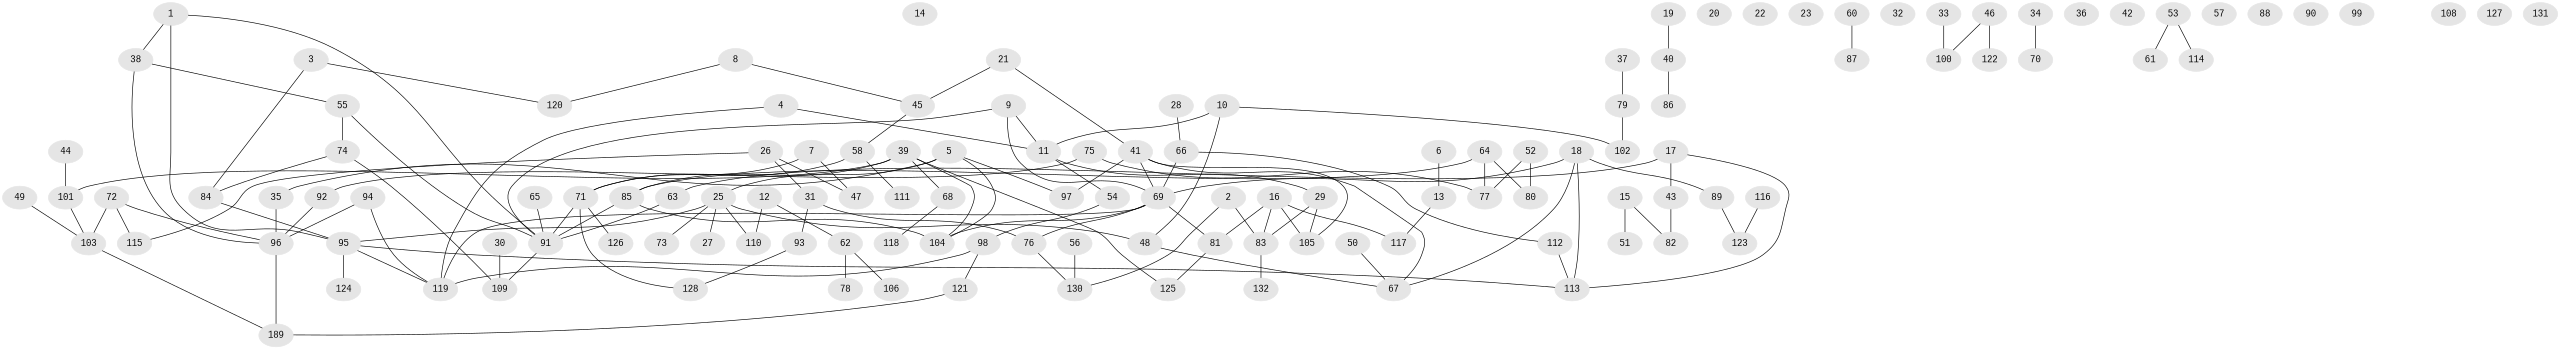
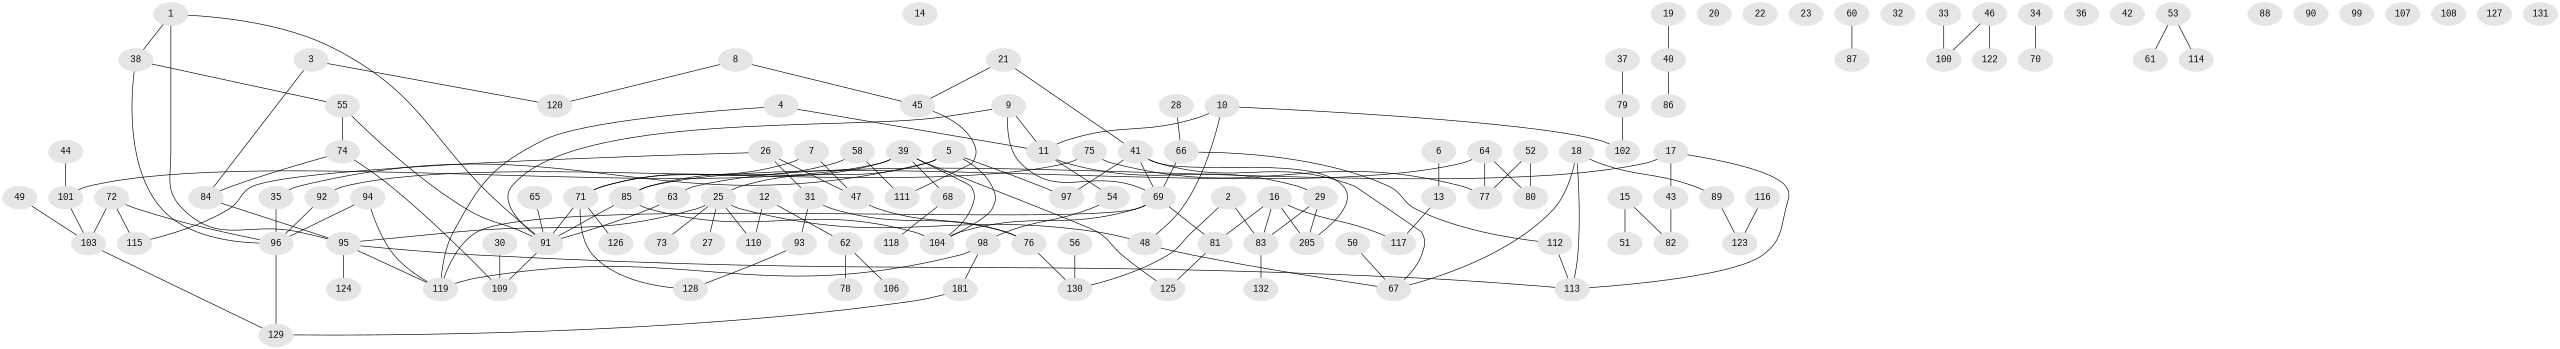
(2219, 14) -> none
none -> (2403, 14)
(887, 129) -> (976, 155)
(1369, 180) -> none
(1073, 225) -> (943, 221)
(1307, 244) -> (1307, 244)
(960, 289) -> (960, 289)
(276, 335) -> (276, 335)
